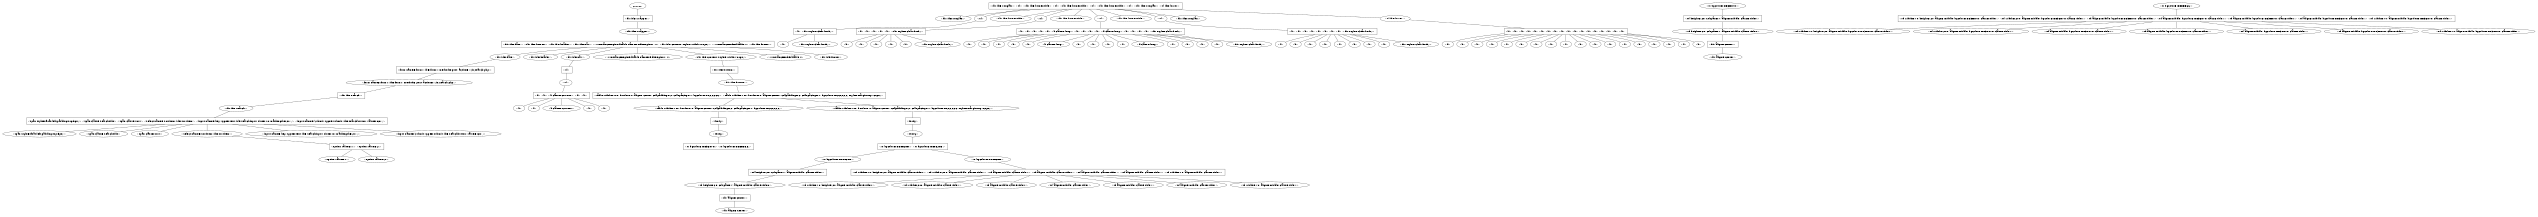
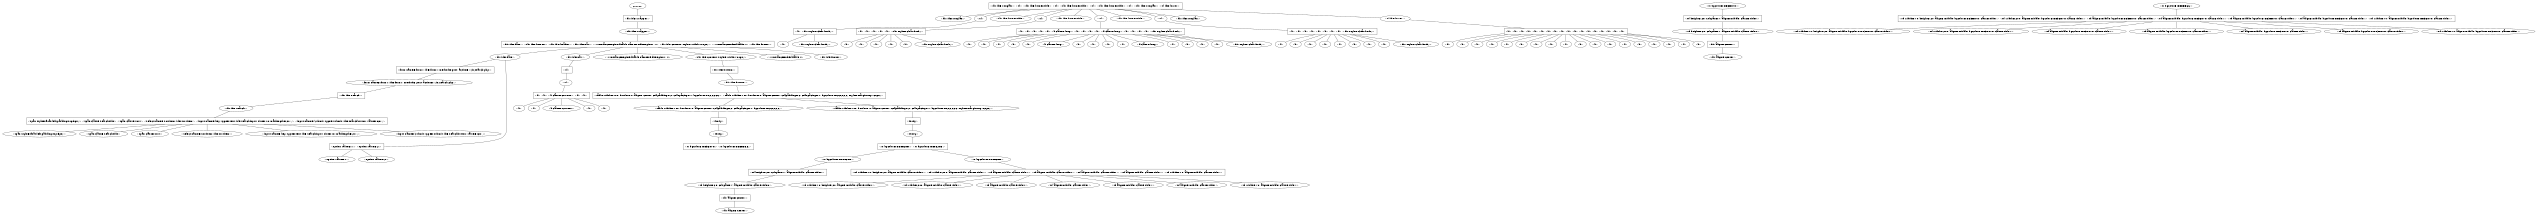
(541, 57) -> none
(281, 140) -> (483, 142)
